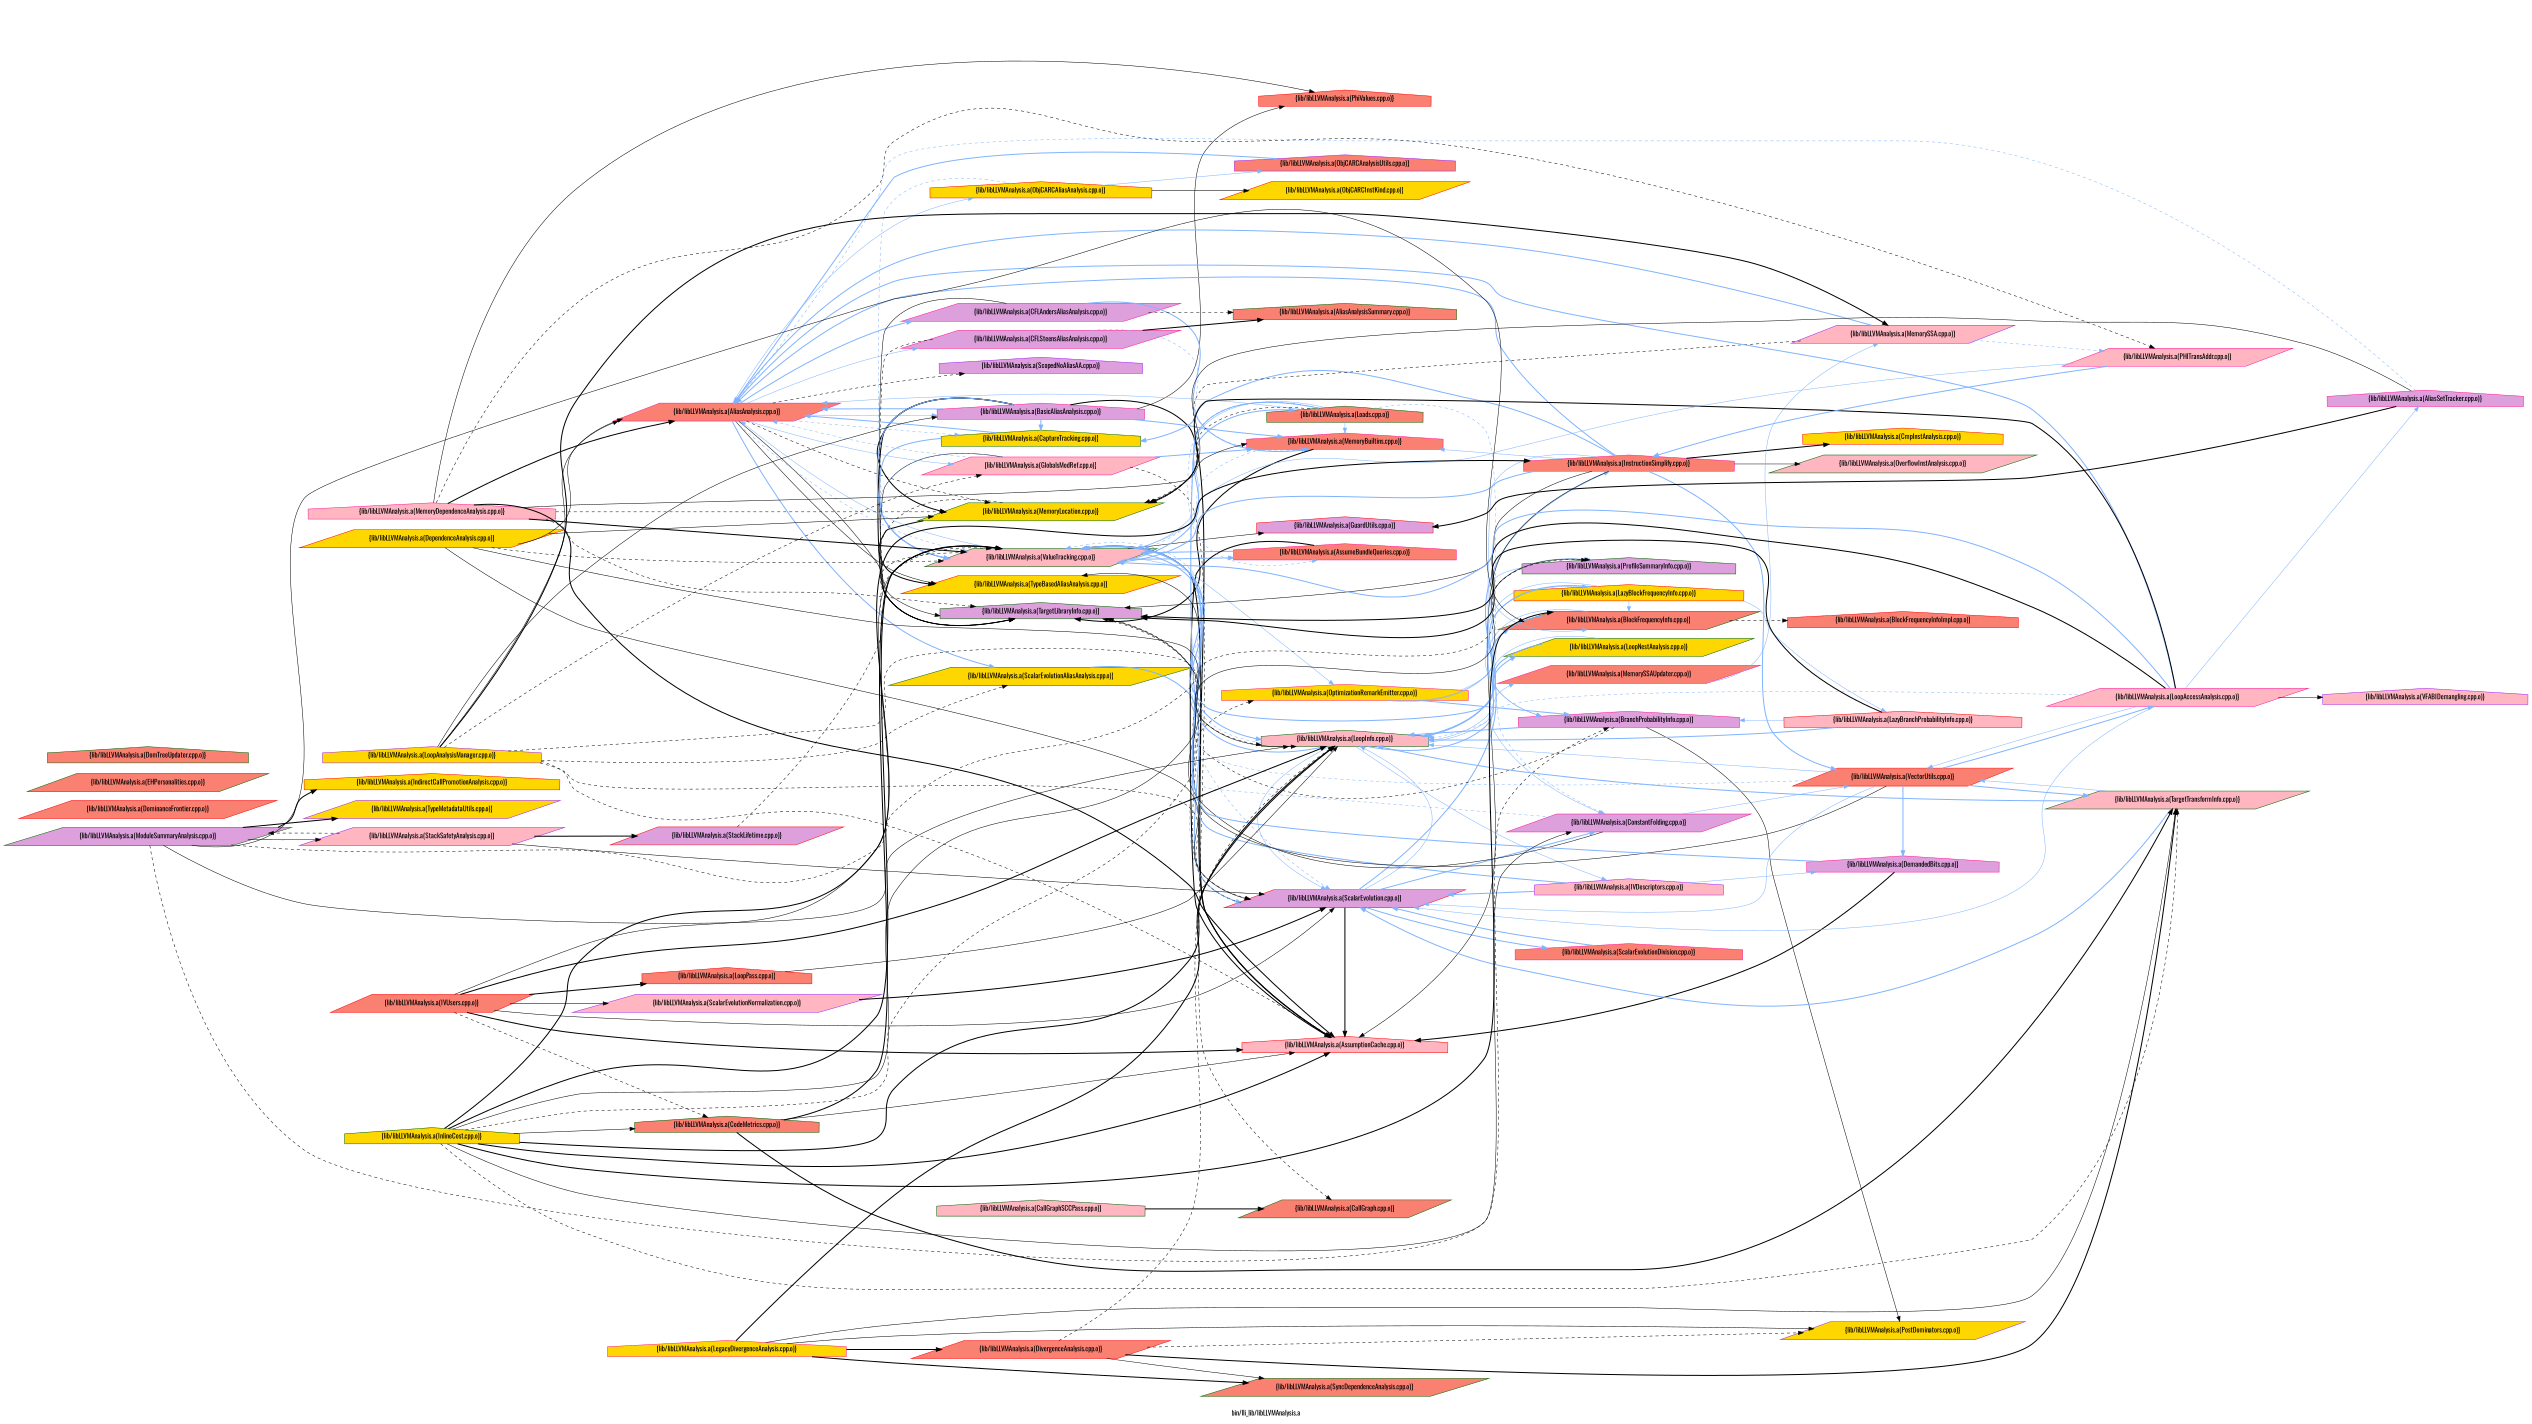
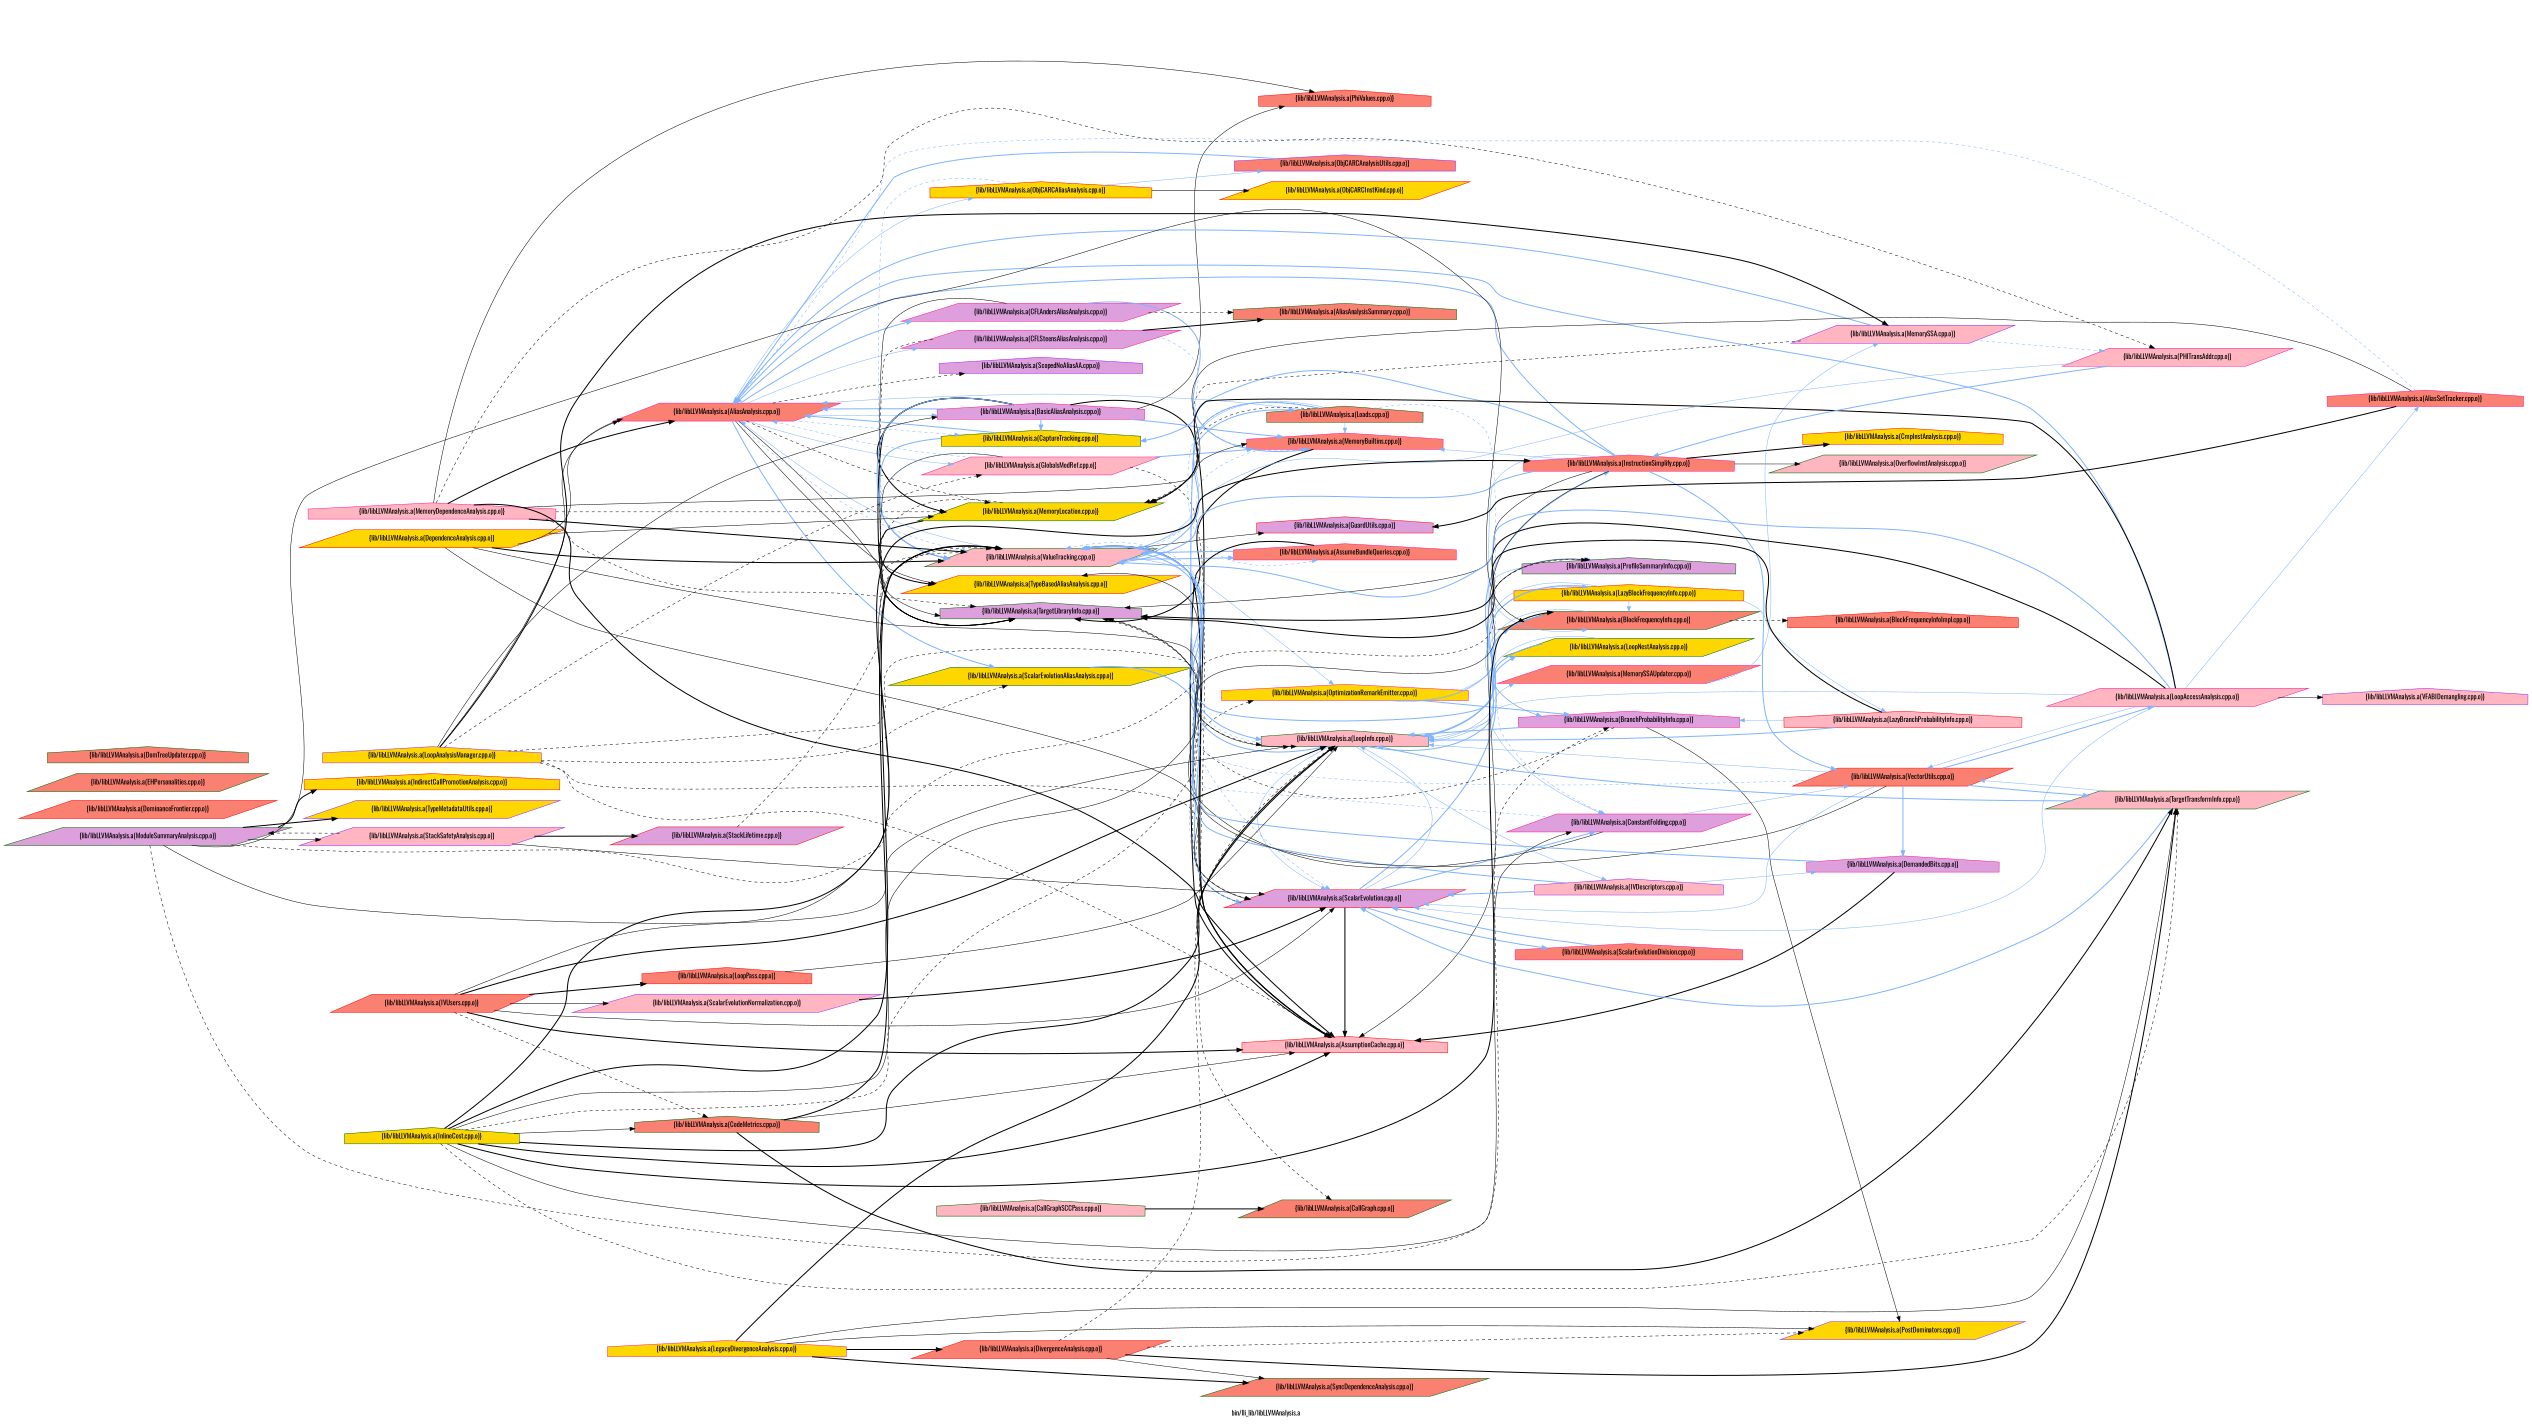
(2425, 399) -> (2425, 399)
(715, 562) -> (715, 562)
(1754, 692) -> (1754, 692)
